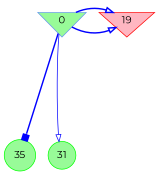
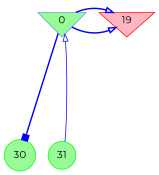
(57, 84) -> (67, 92)
(20, 155) -> (20, 155)
